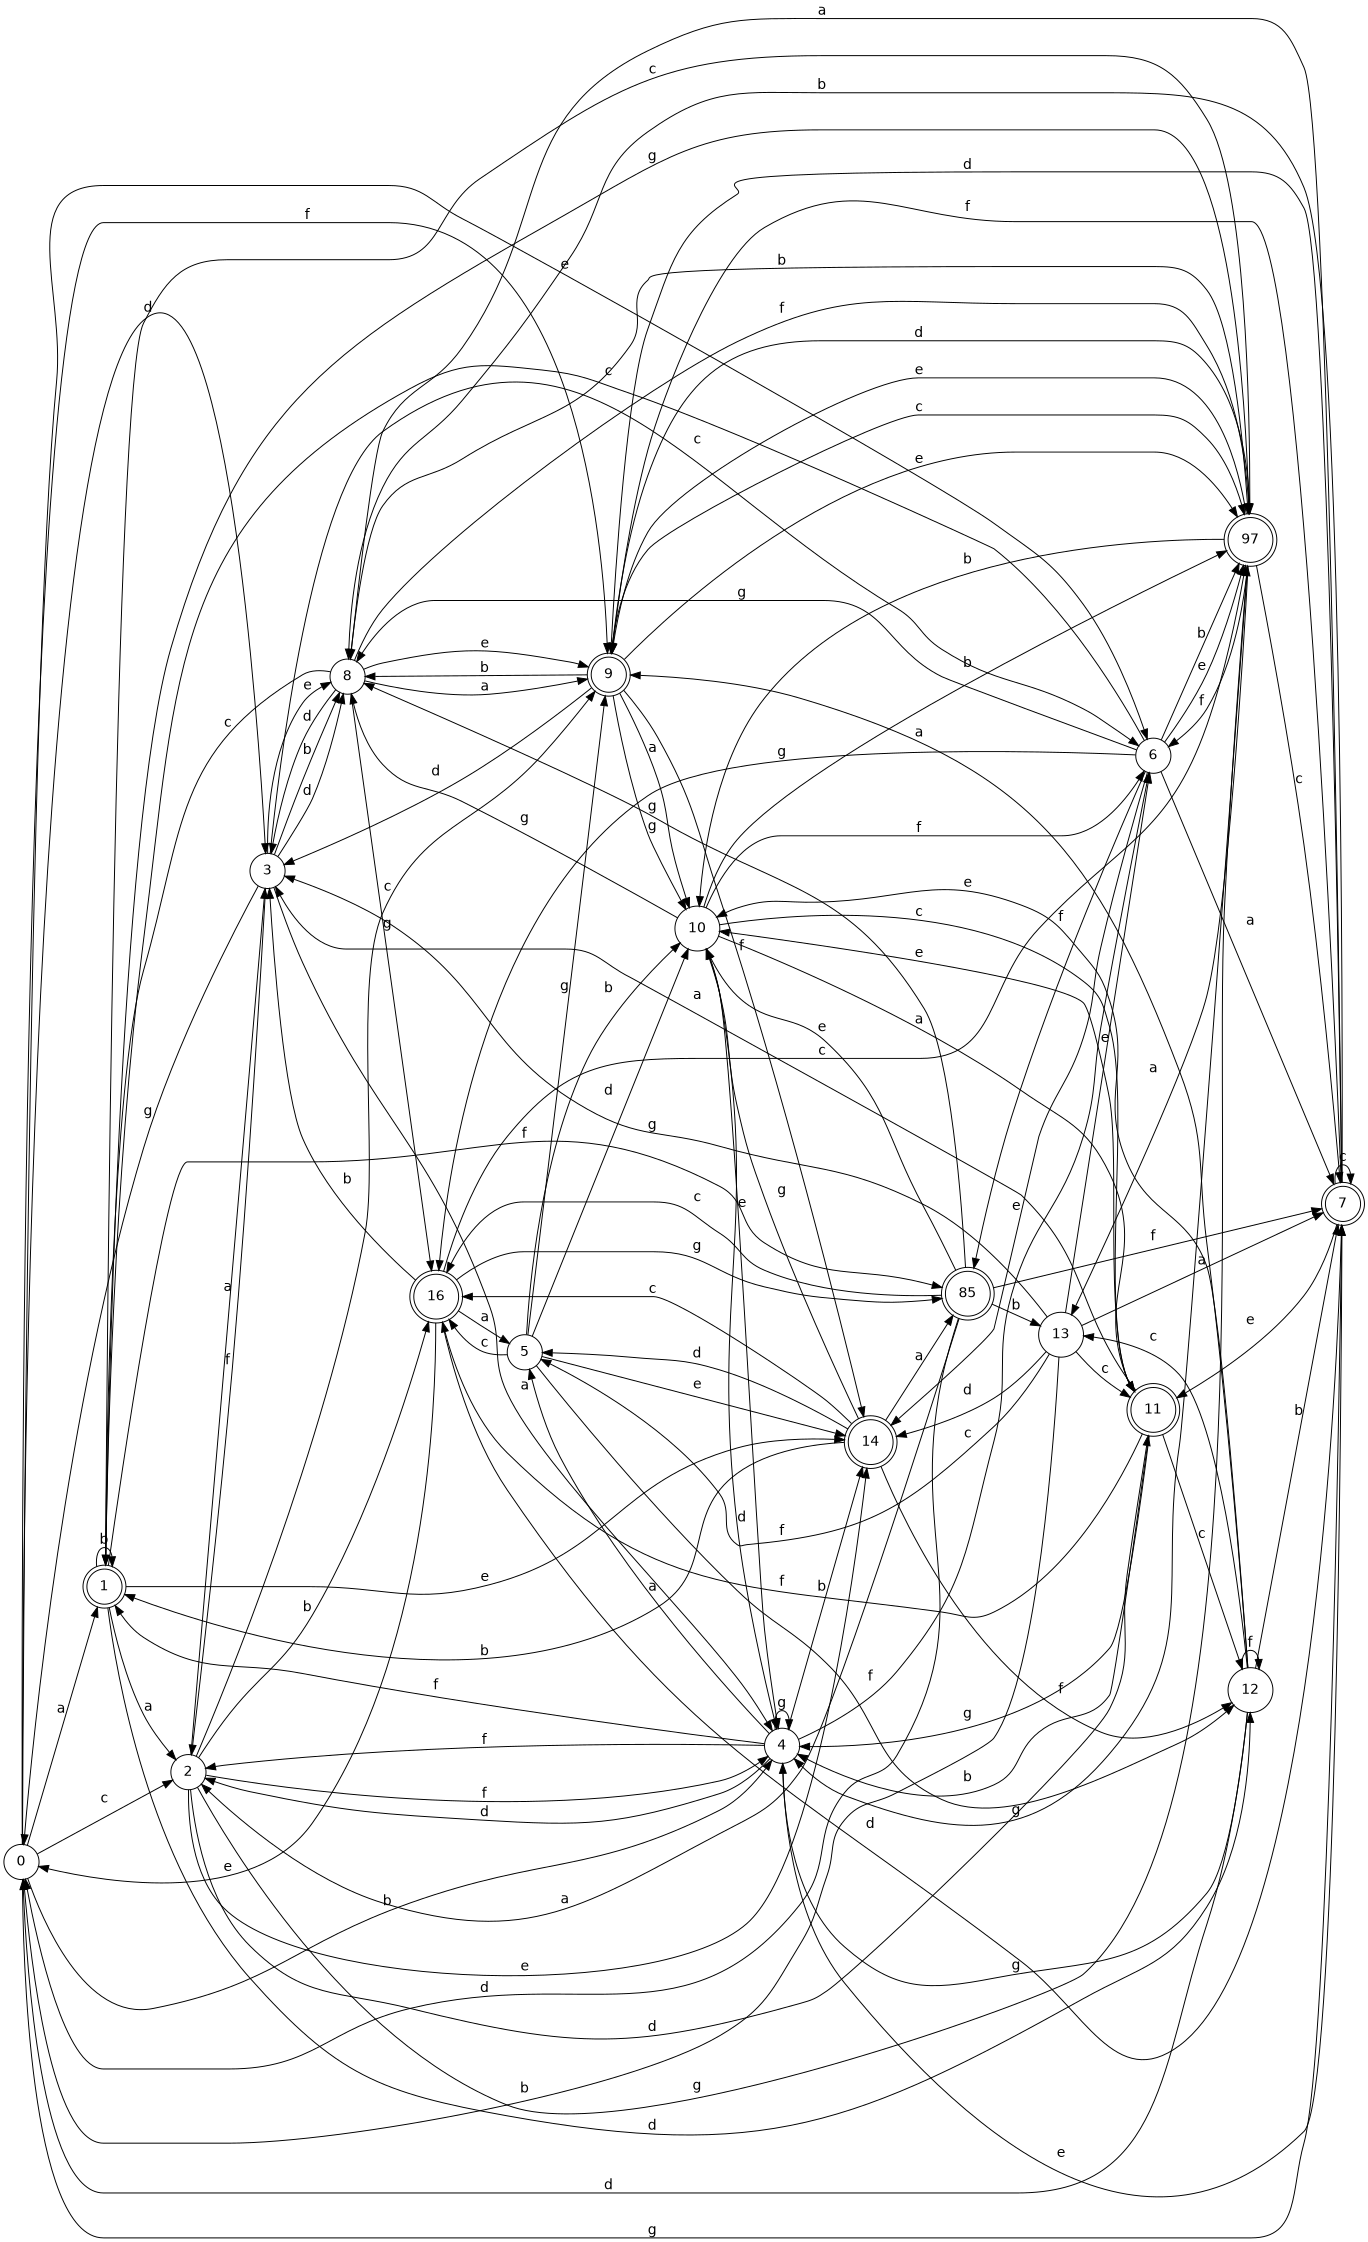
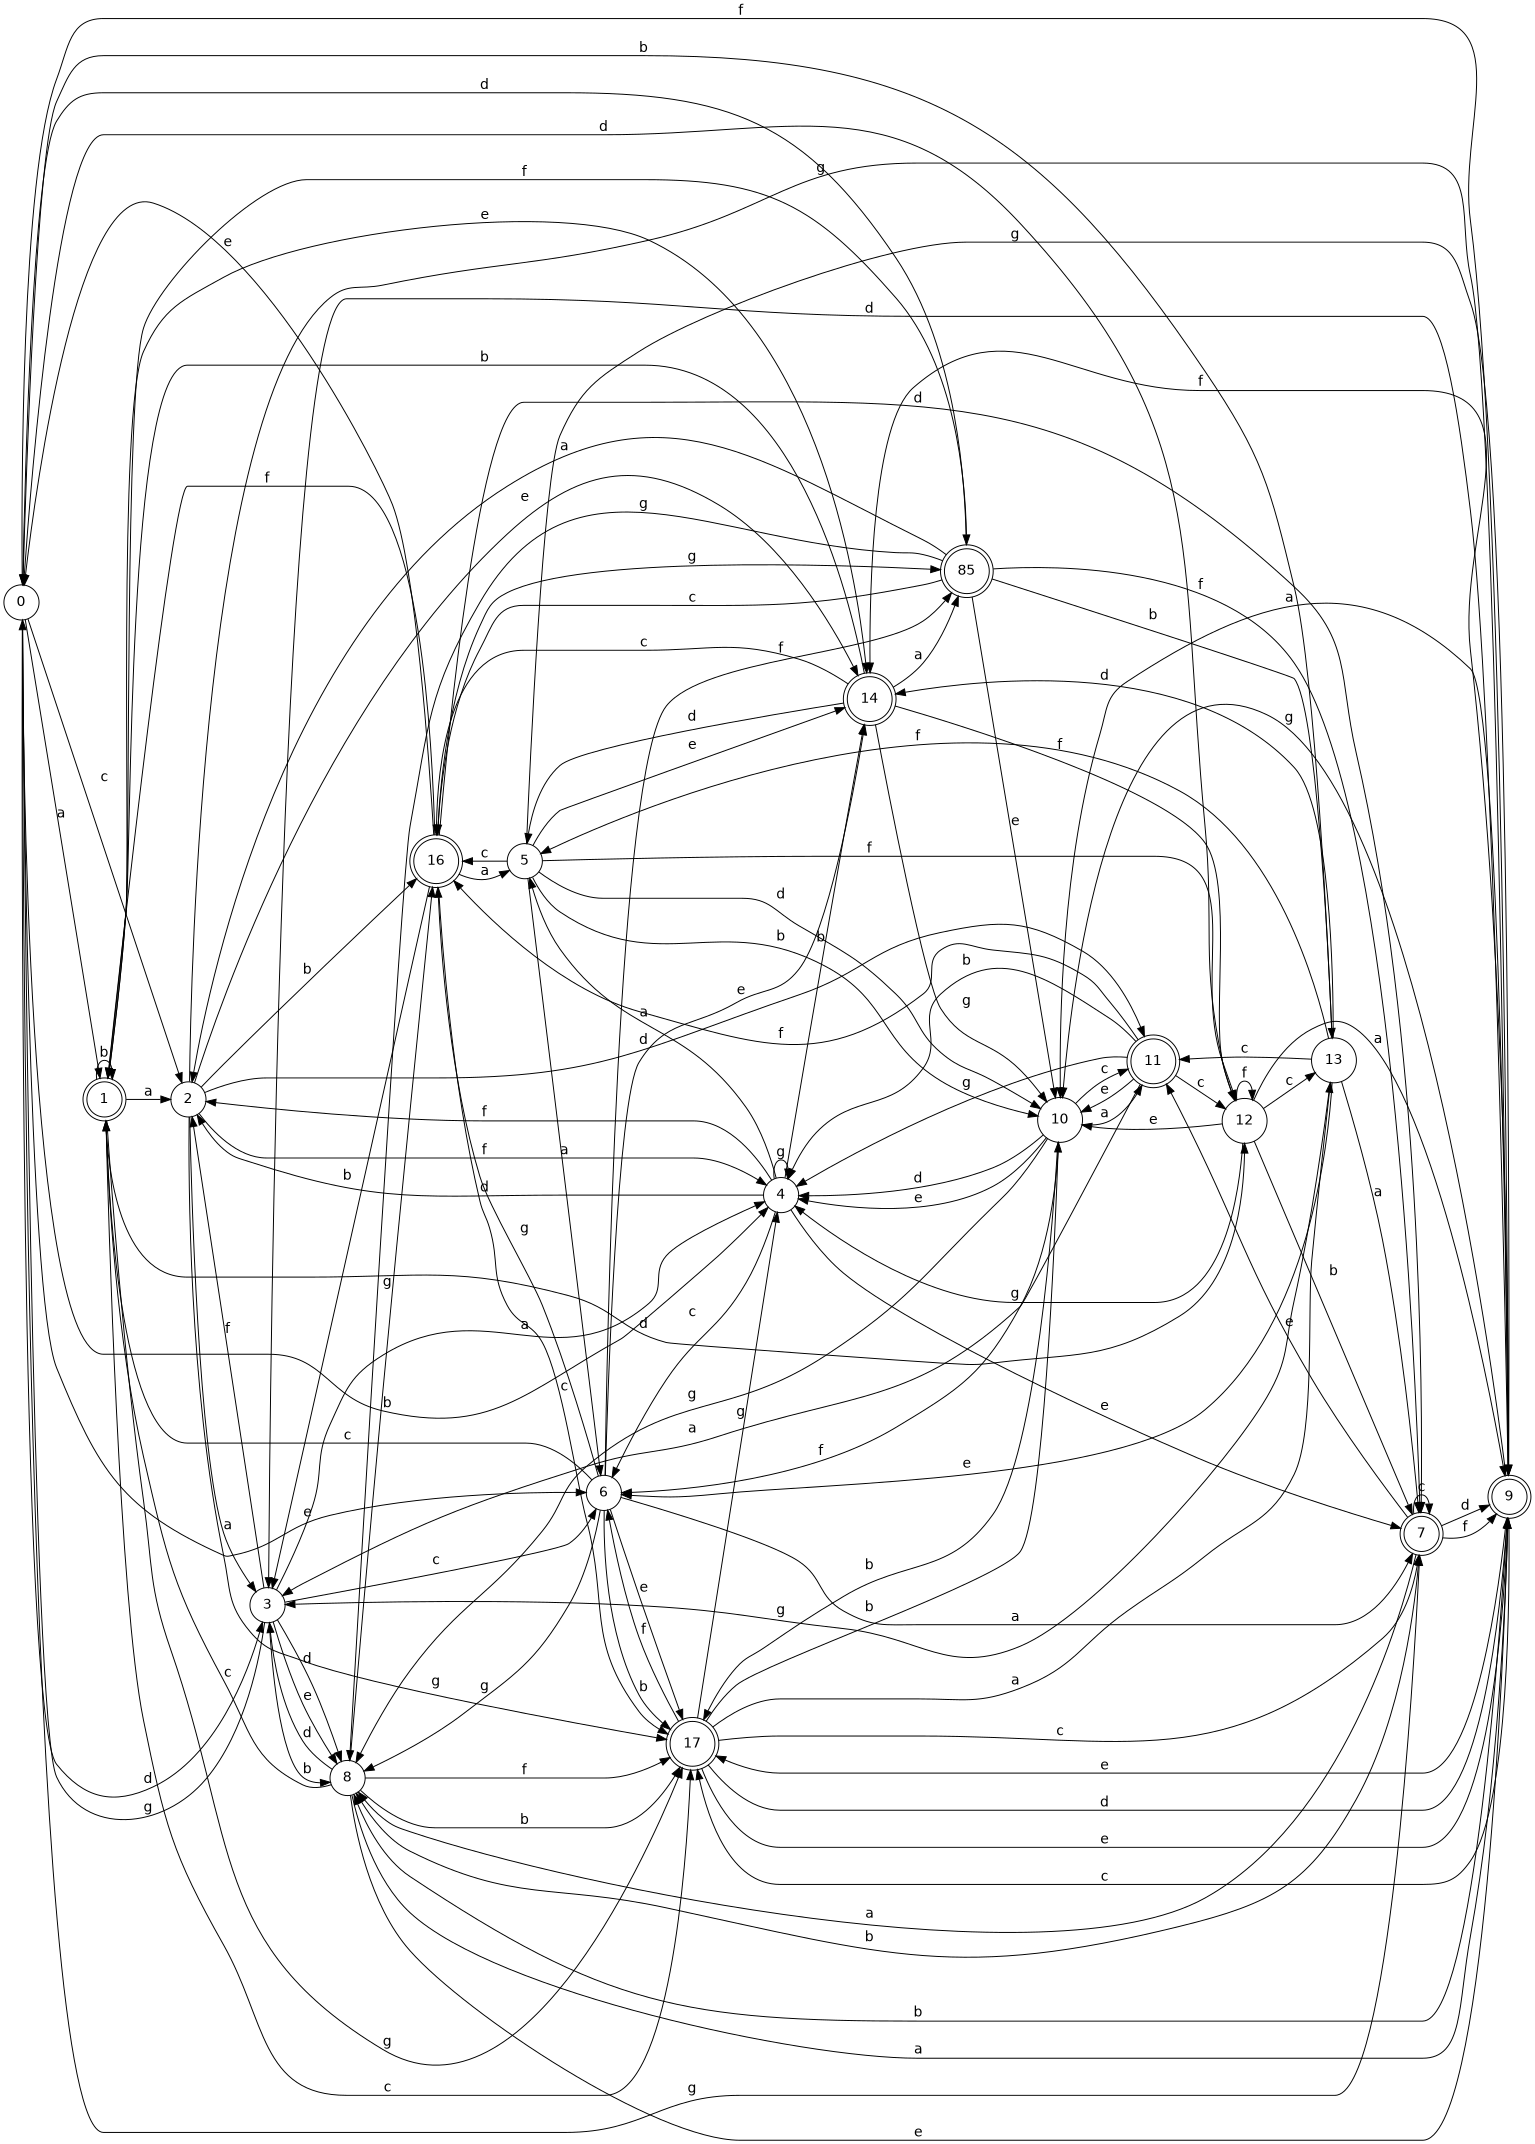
(1250, 540) -> (692, 1744)
(388, 887) -> (821, 168)
none -> (564, 1172)
(435, 1697) -> (179, 512)
